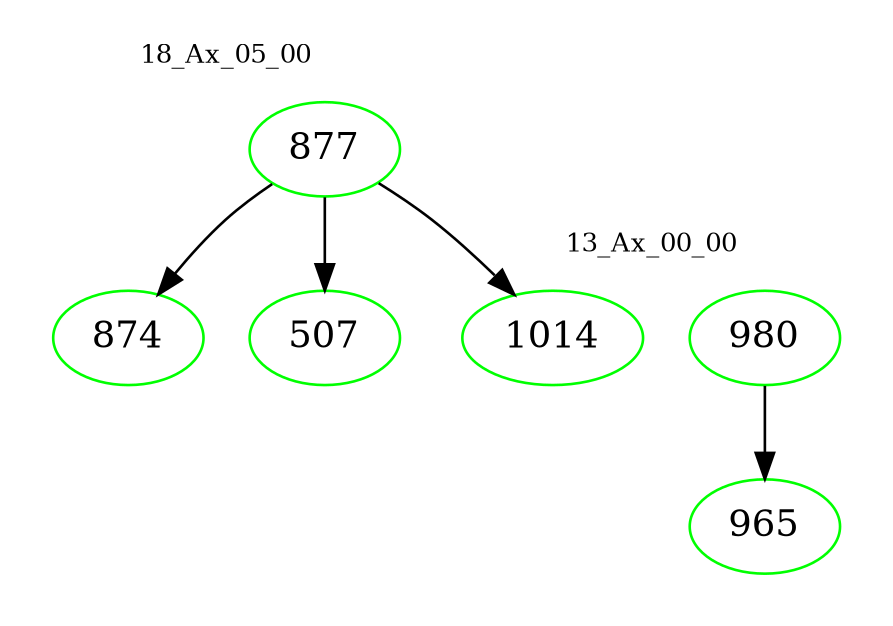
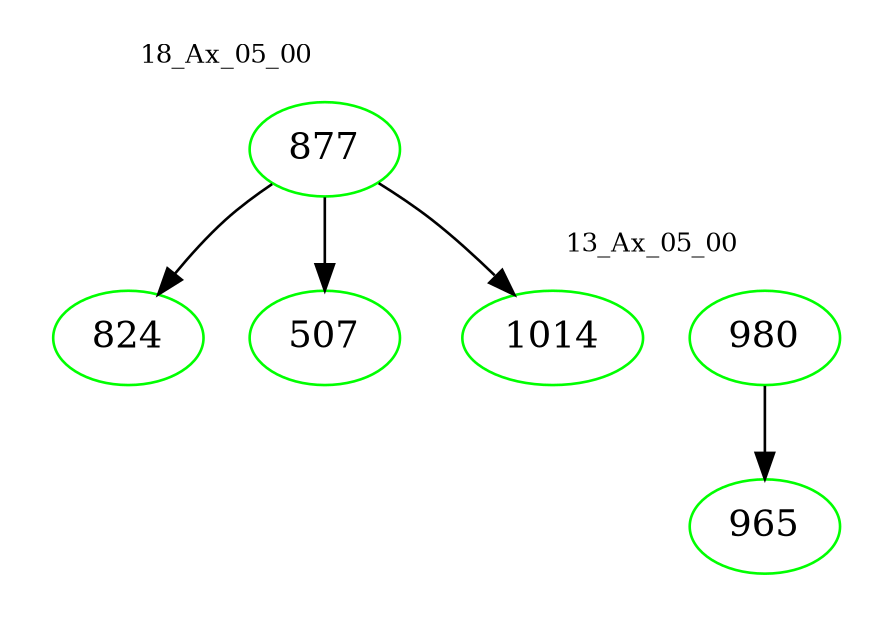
(652, 245) -> (652, 245)
(128, 338) -> (128, 338)
